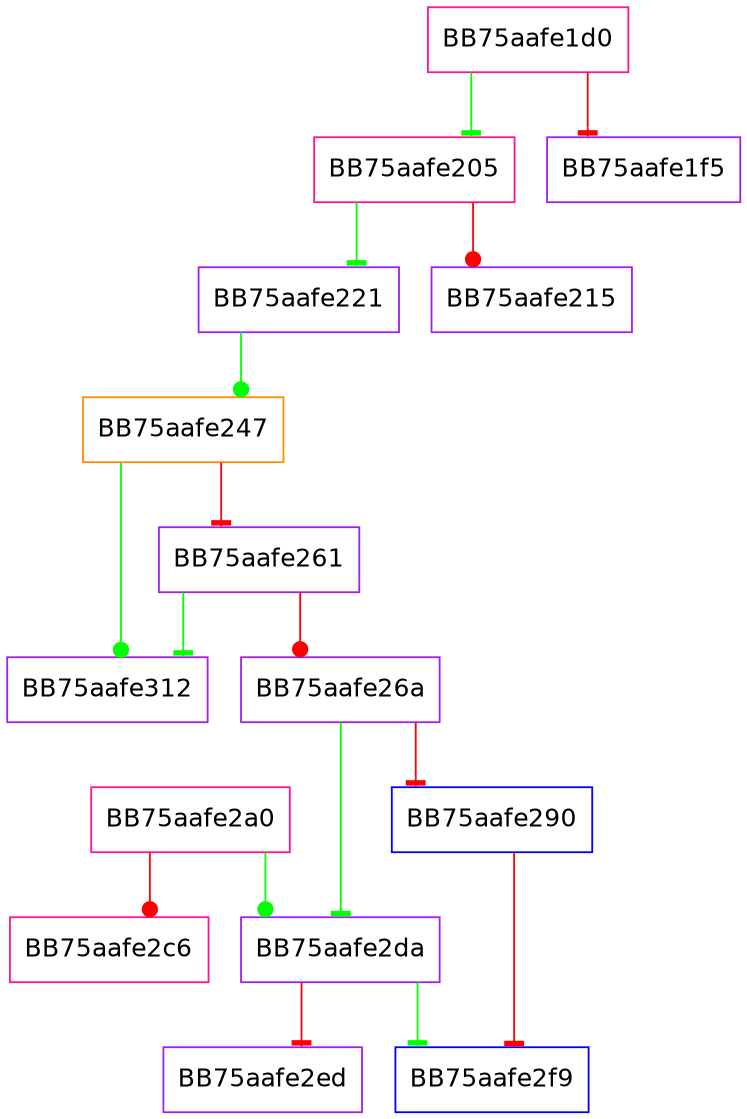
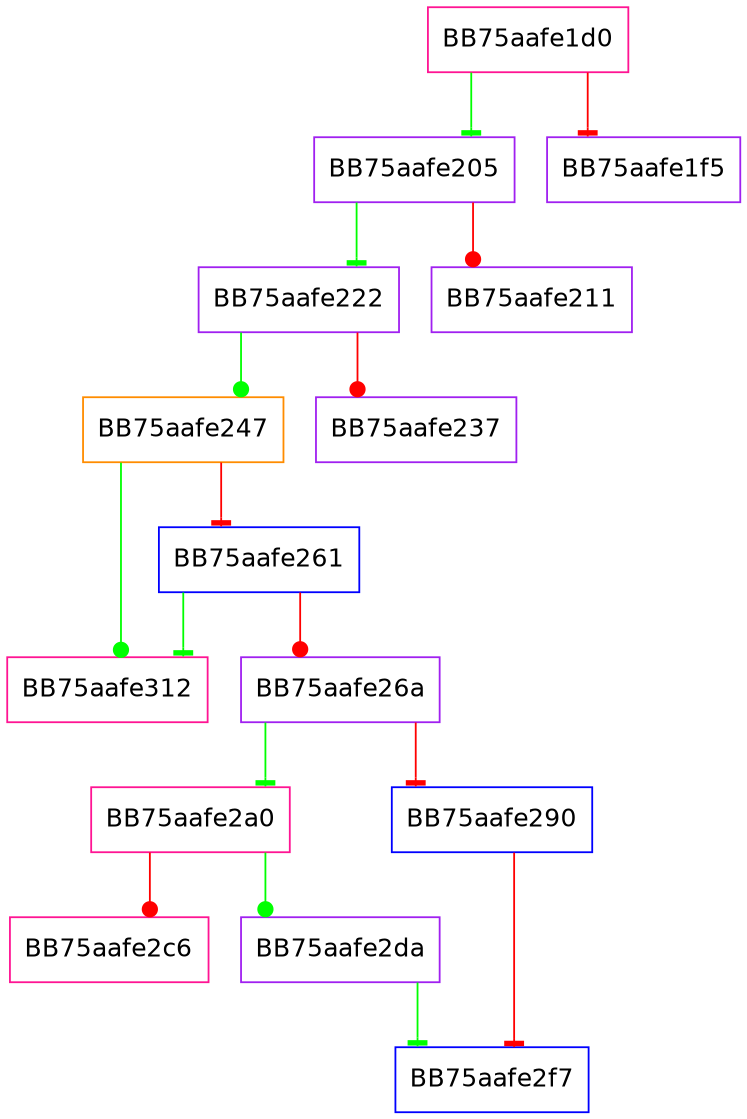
(414, 170) -> (414, 170)
(299, 300) -> (299, 300)
(532, 300) -> (532, 300)
none -> (416, 430)
(259, 560) -> (259, 560)
(107, 690) -> (107, 690)
(341, 815) -> (265, 750)
(263, 1080) -> none
(492, 1080) -> (492, 1080)
